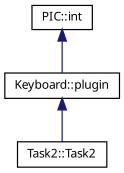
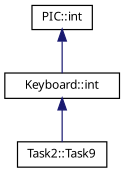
(62, 86) -> (62, 86)
(62, 154) -> (62, 154)
